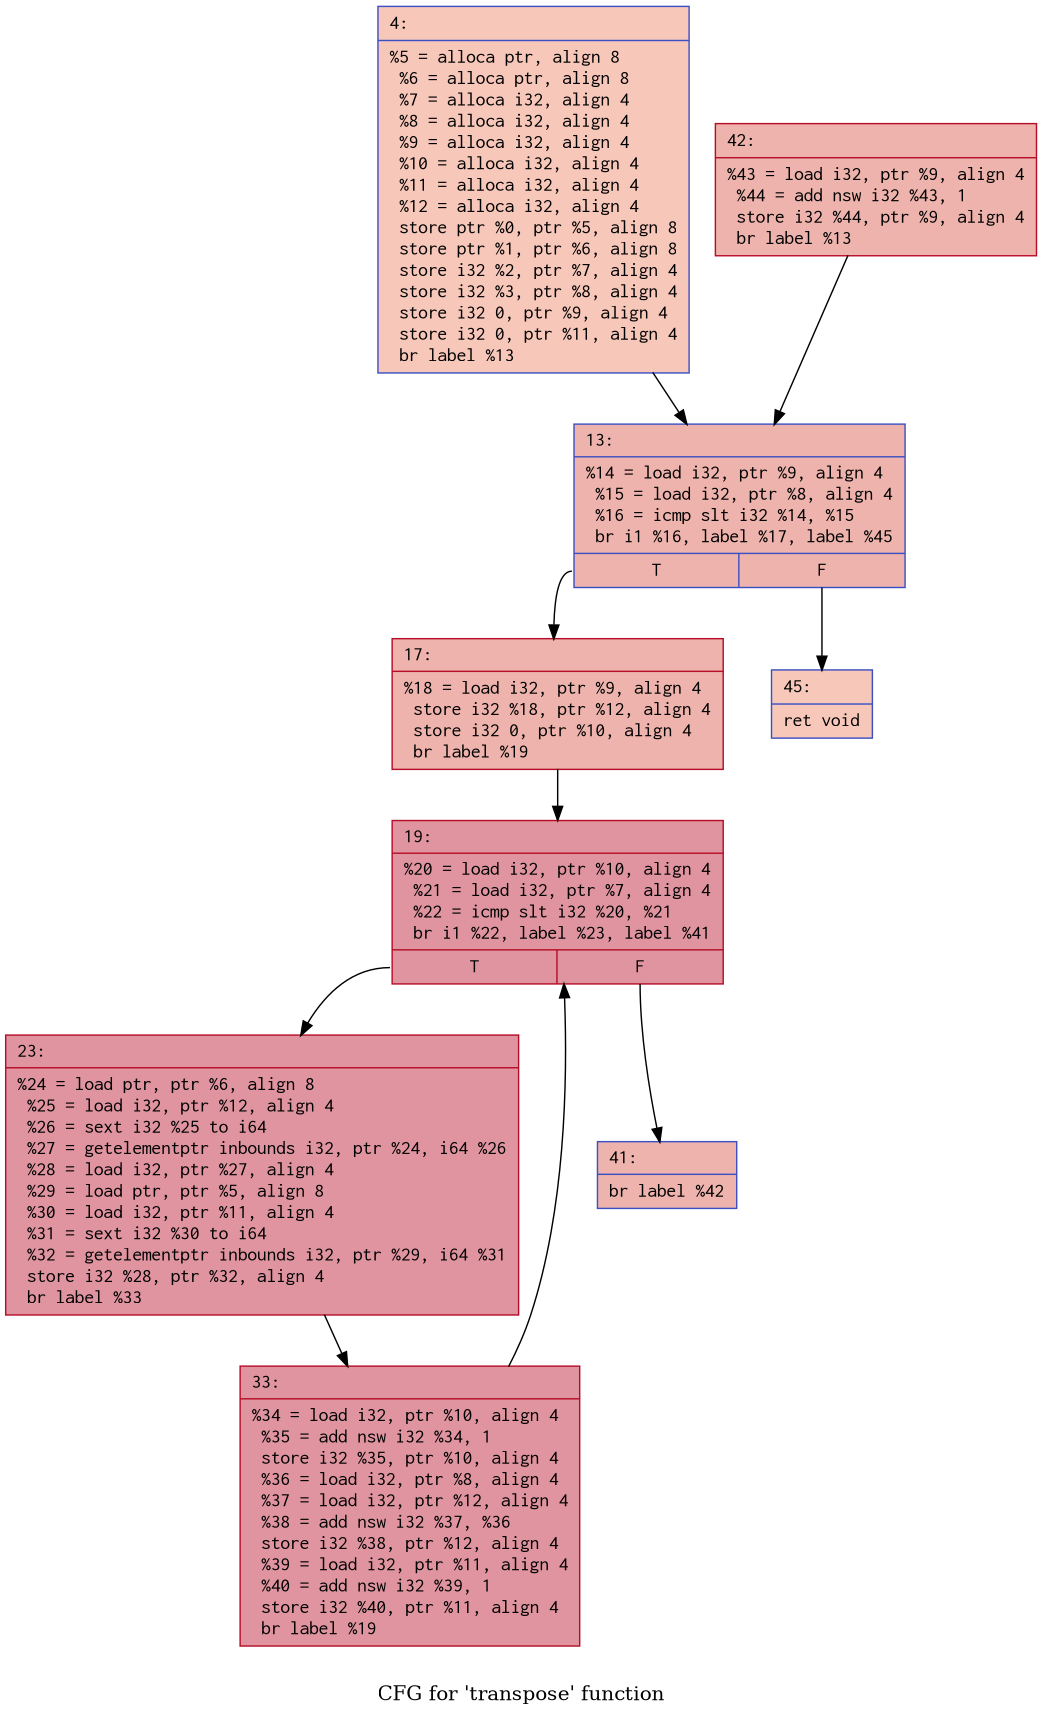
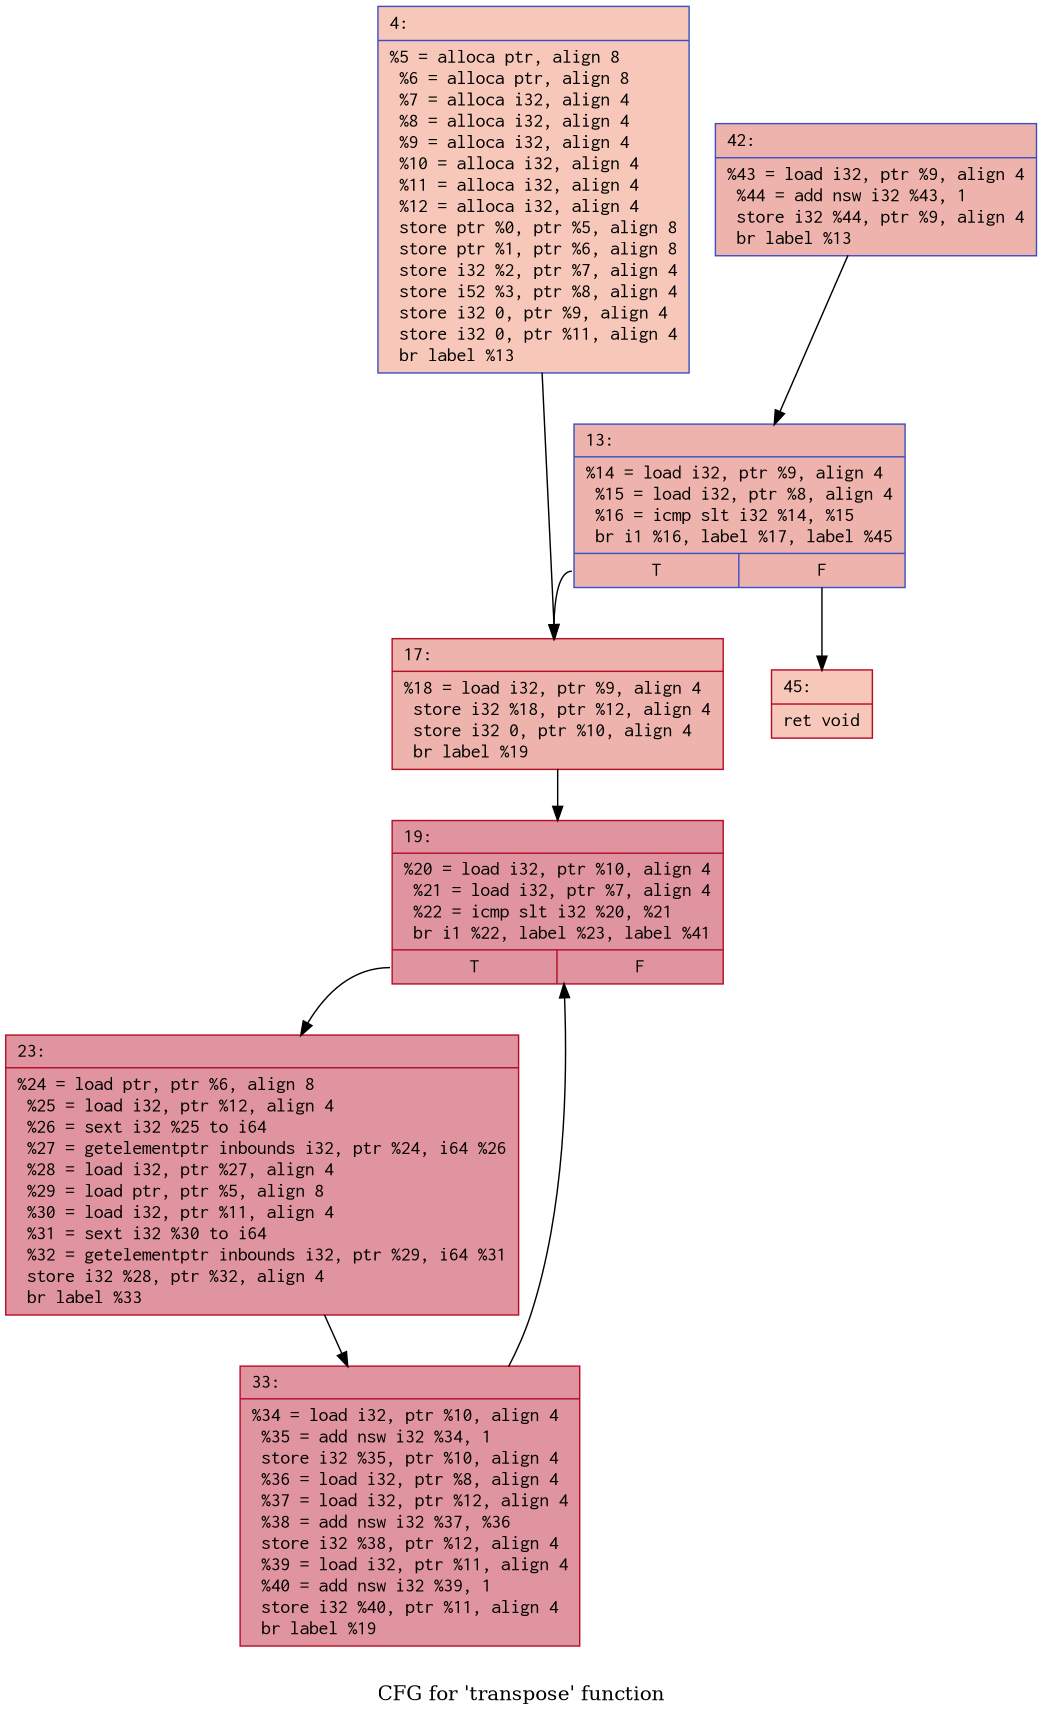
(876, 190) -> (876, 190)
(534, 291) -> (534, 291)
(666, 392) -> (548, 498)
(822, 704) -> (822, 704)
(667, 1175) -> none
